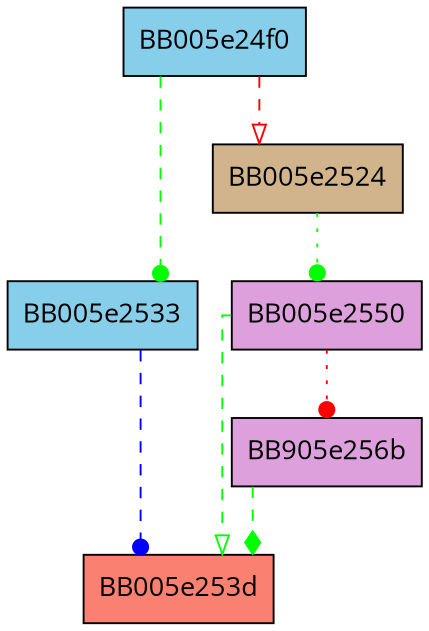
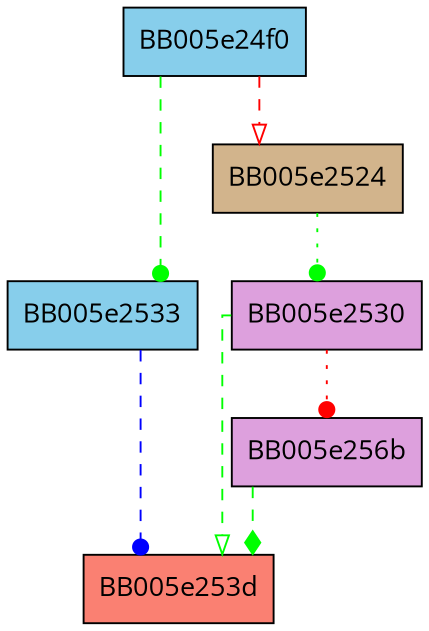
(327, 315) -> (327, 315)
(327, 452) -> (327, 452)
